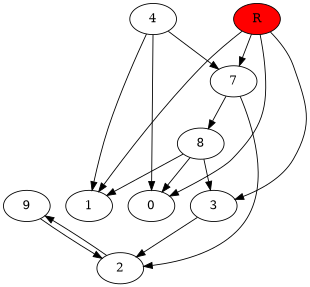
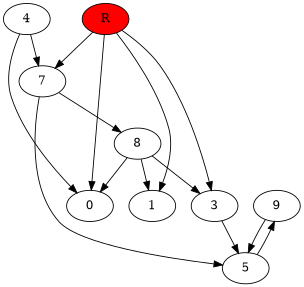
(116, 106) -> none
(120, 268) -> (246, 268)
